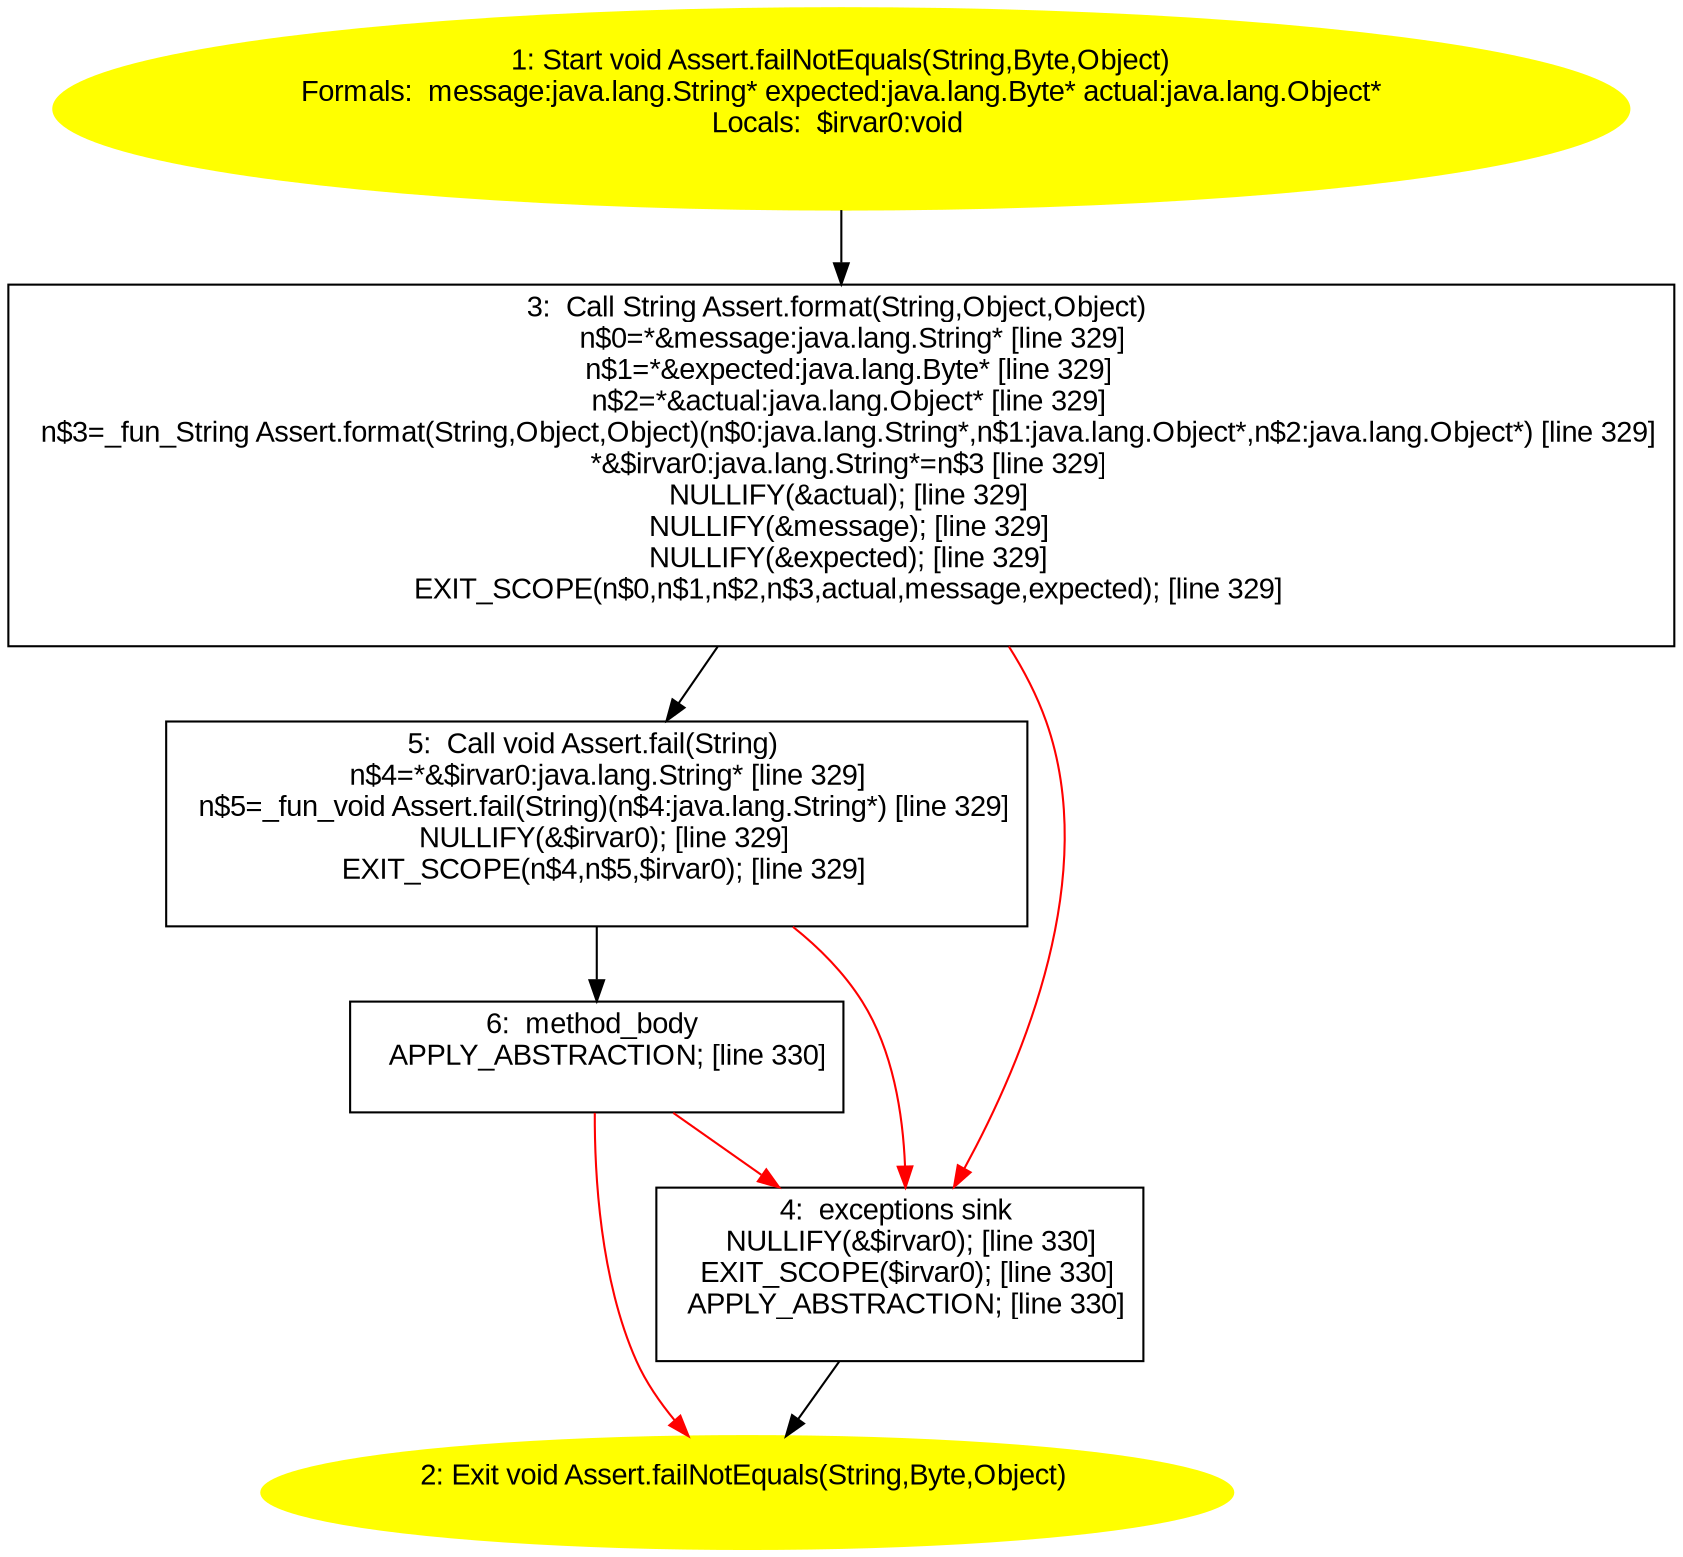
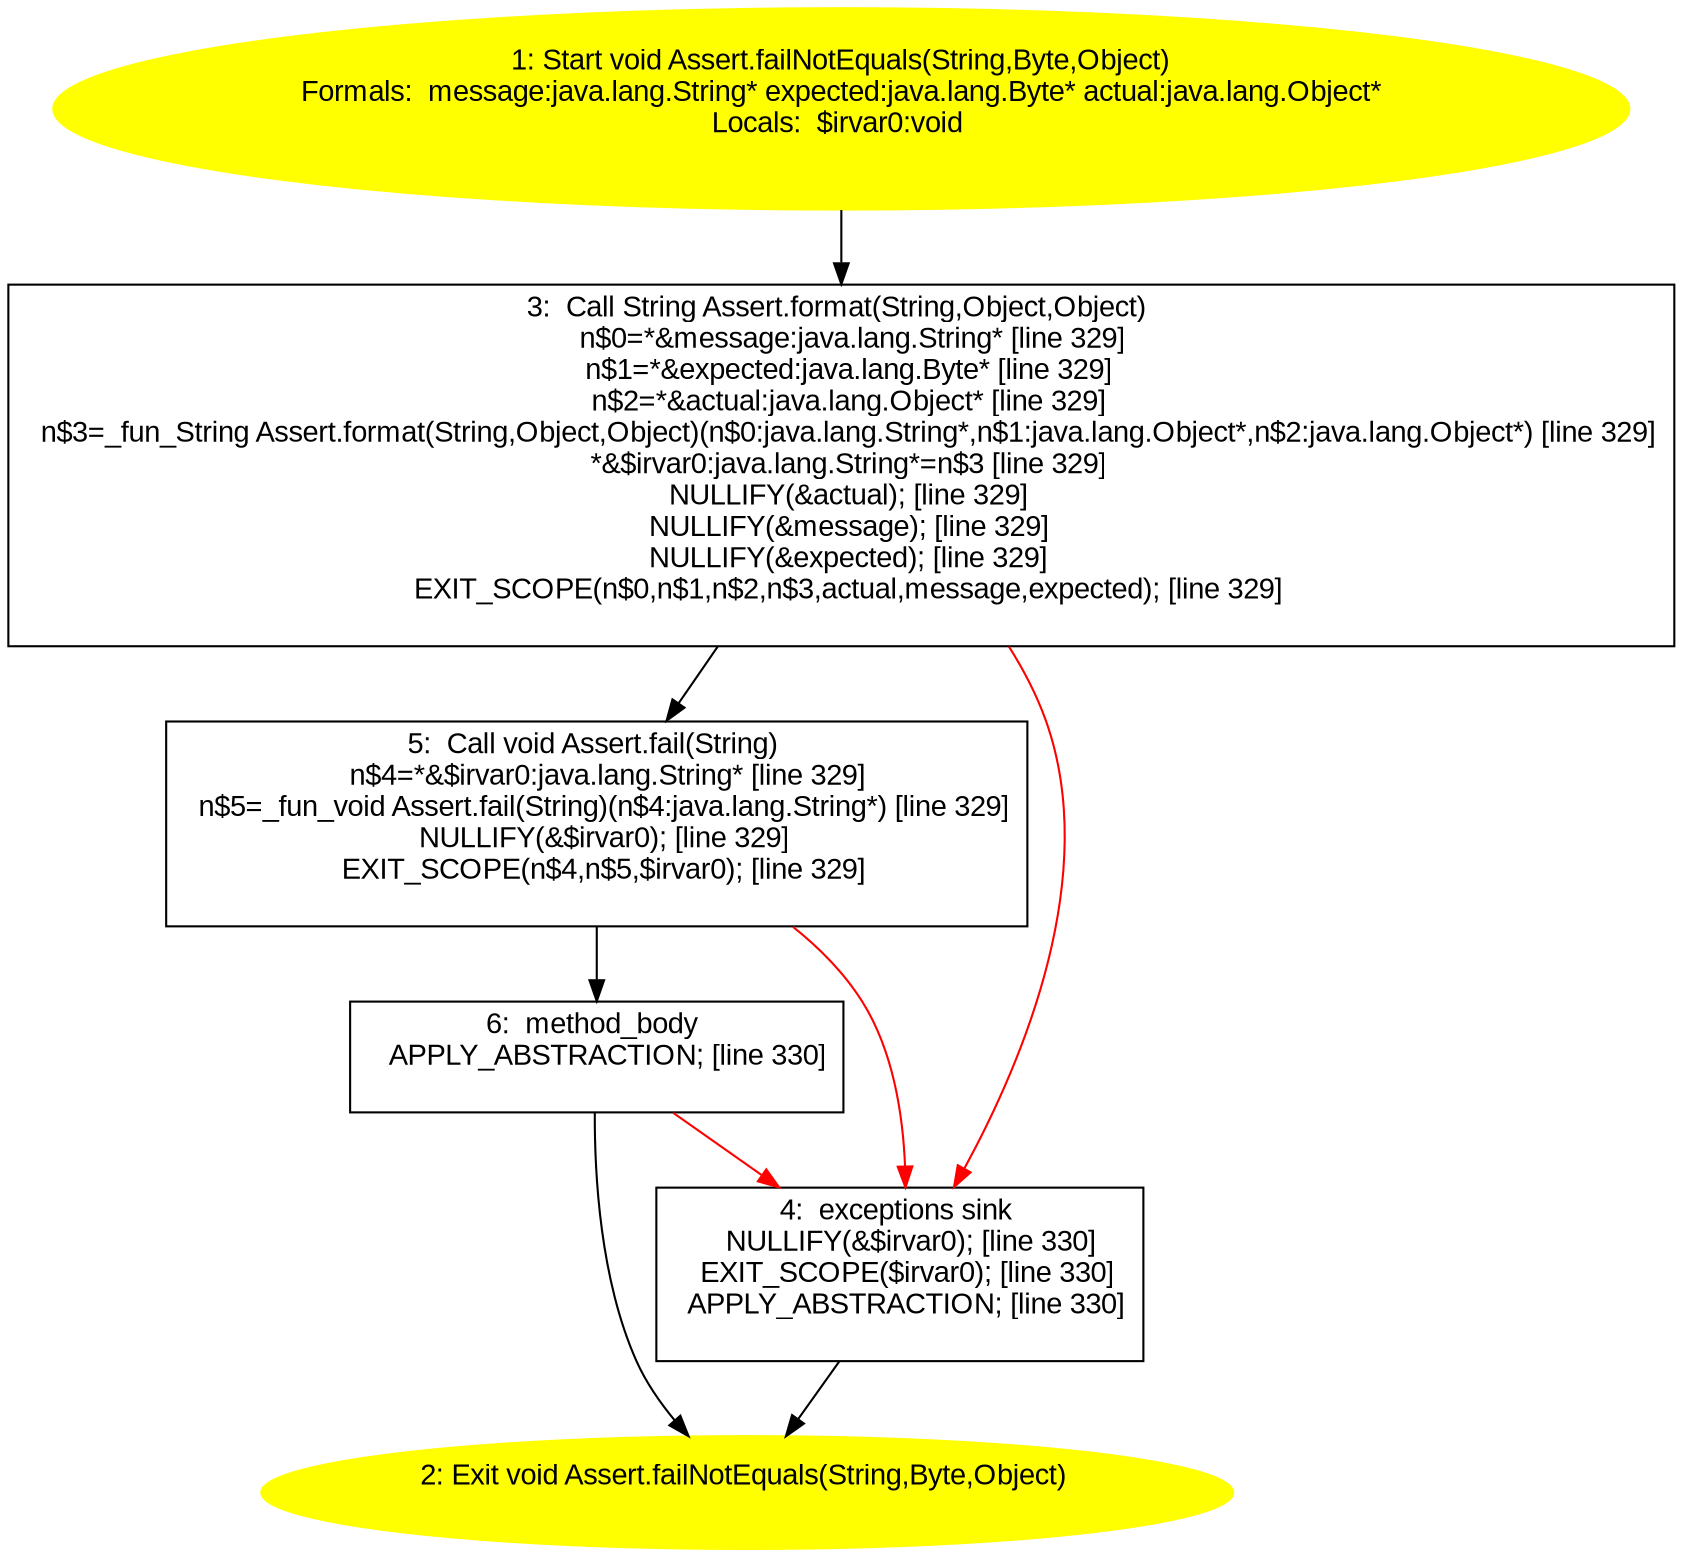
(610, 1274) -> (610, 1274)
